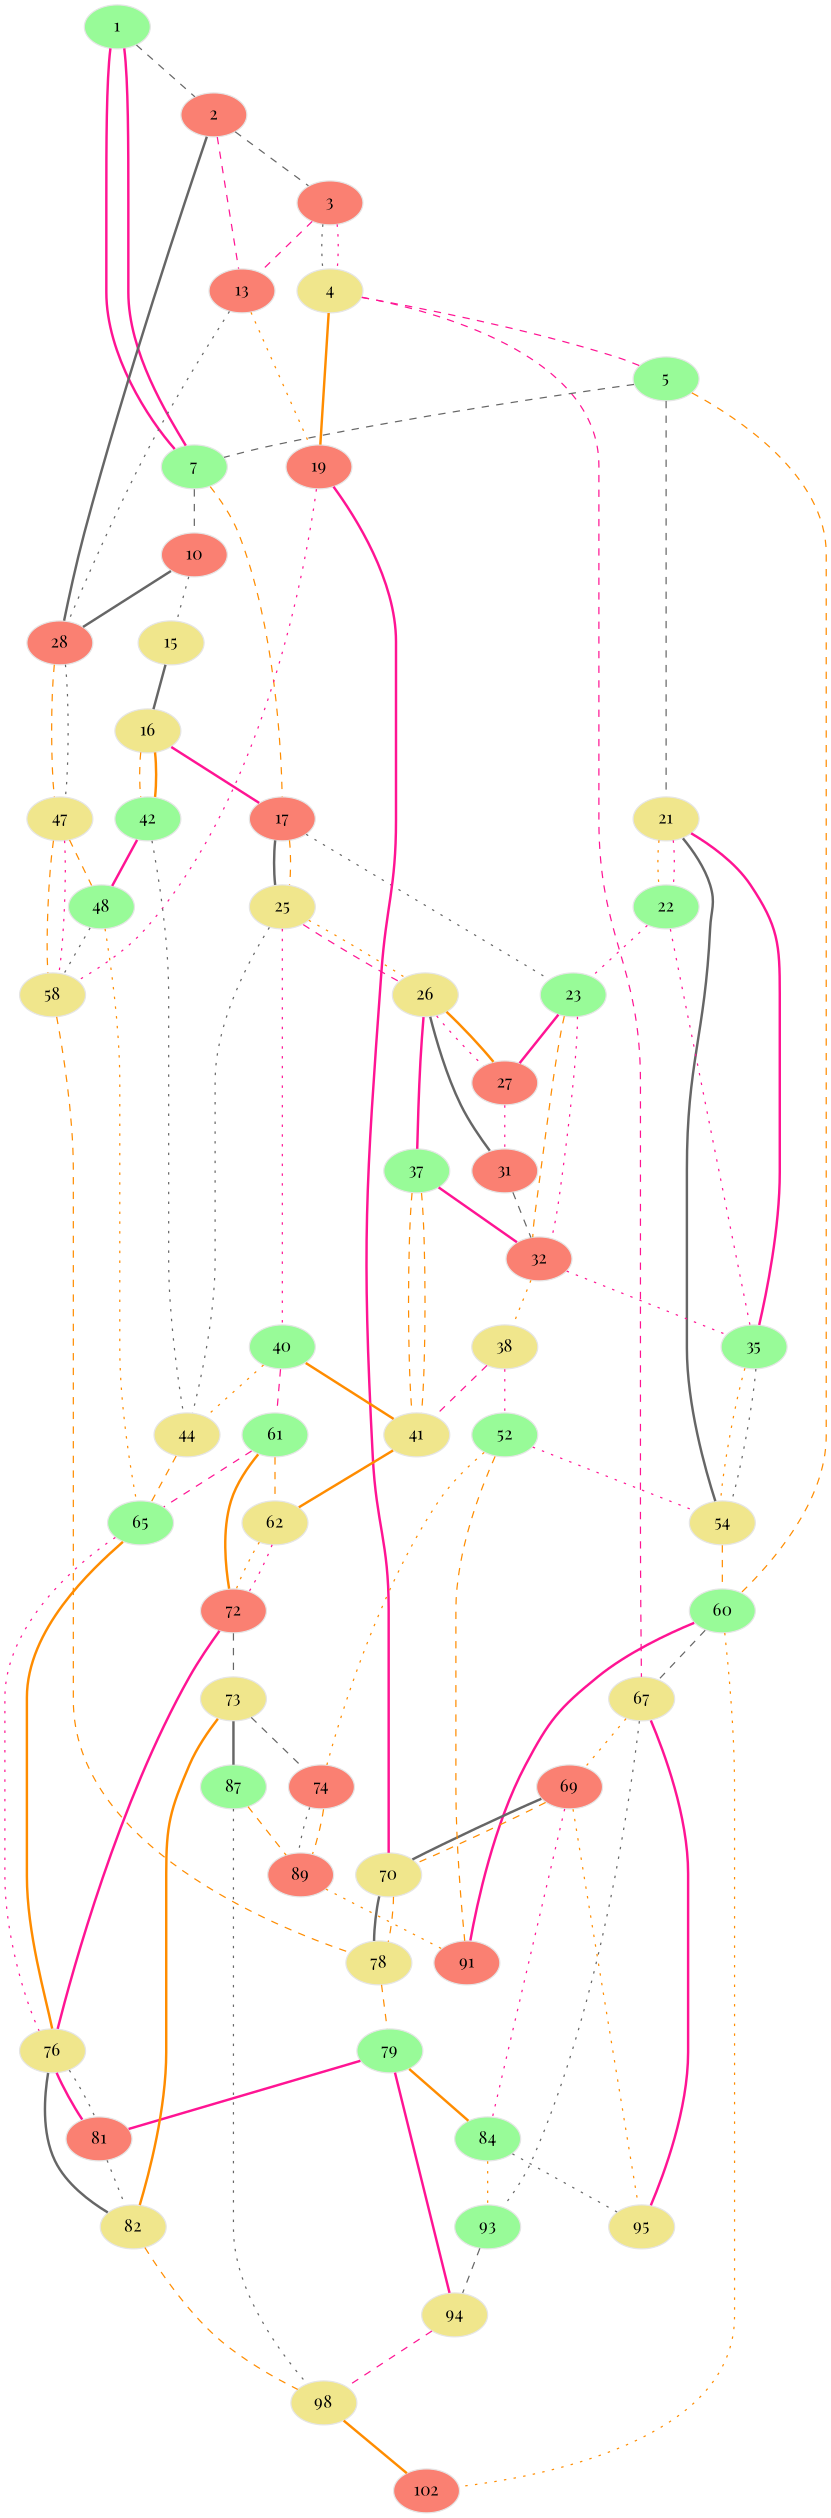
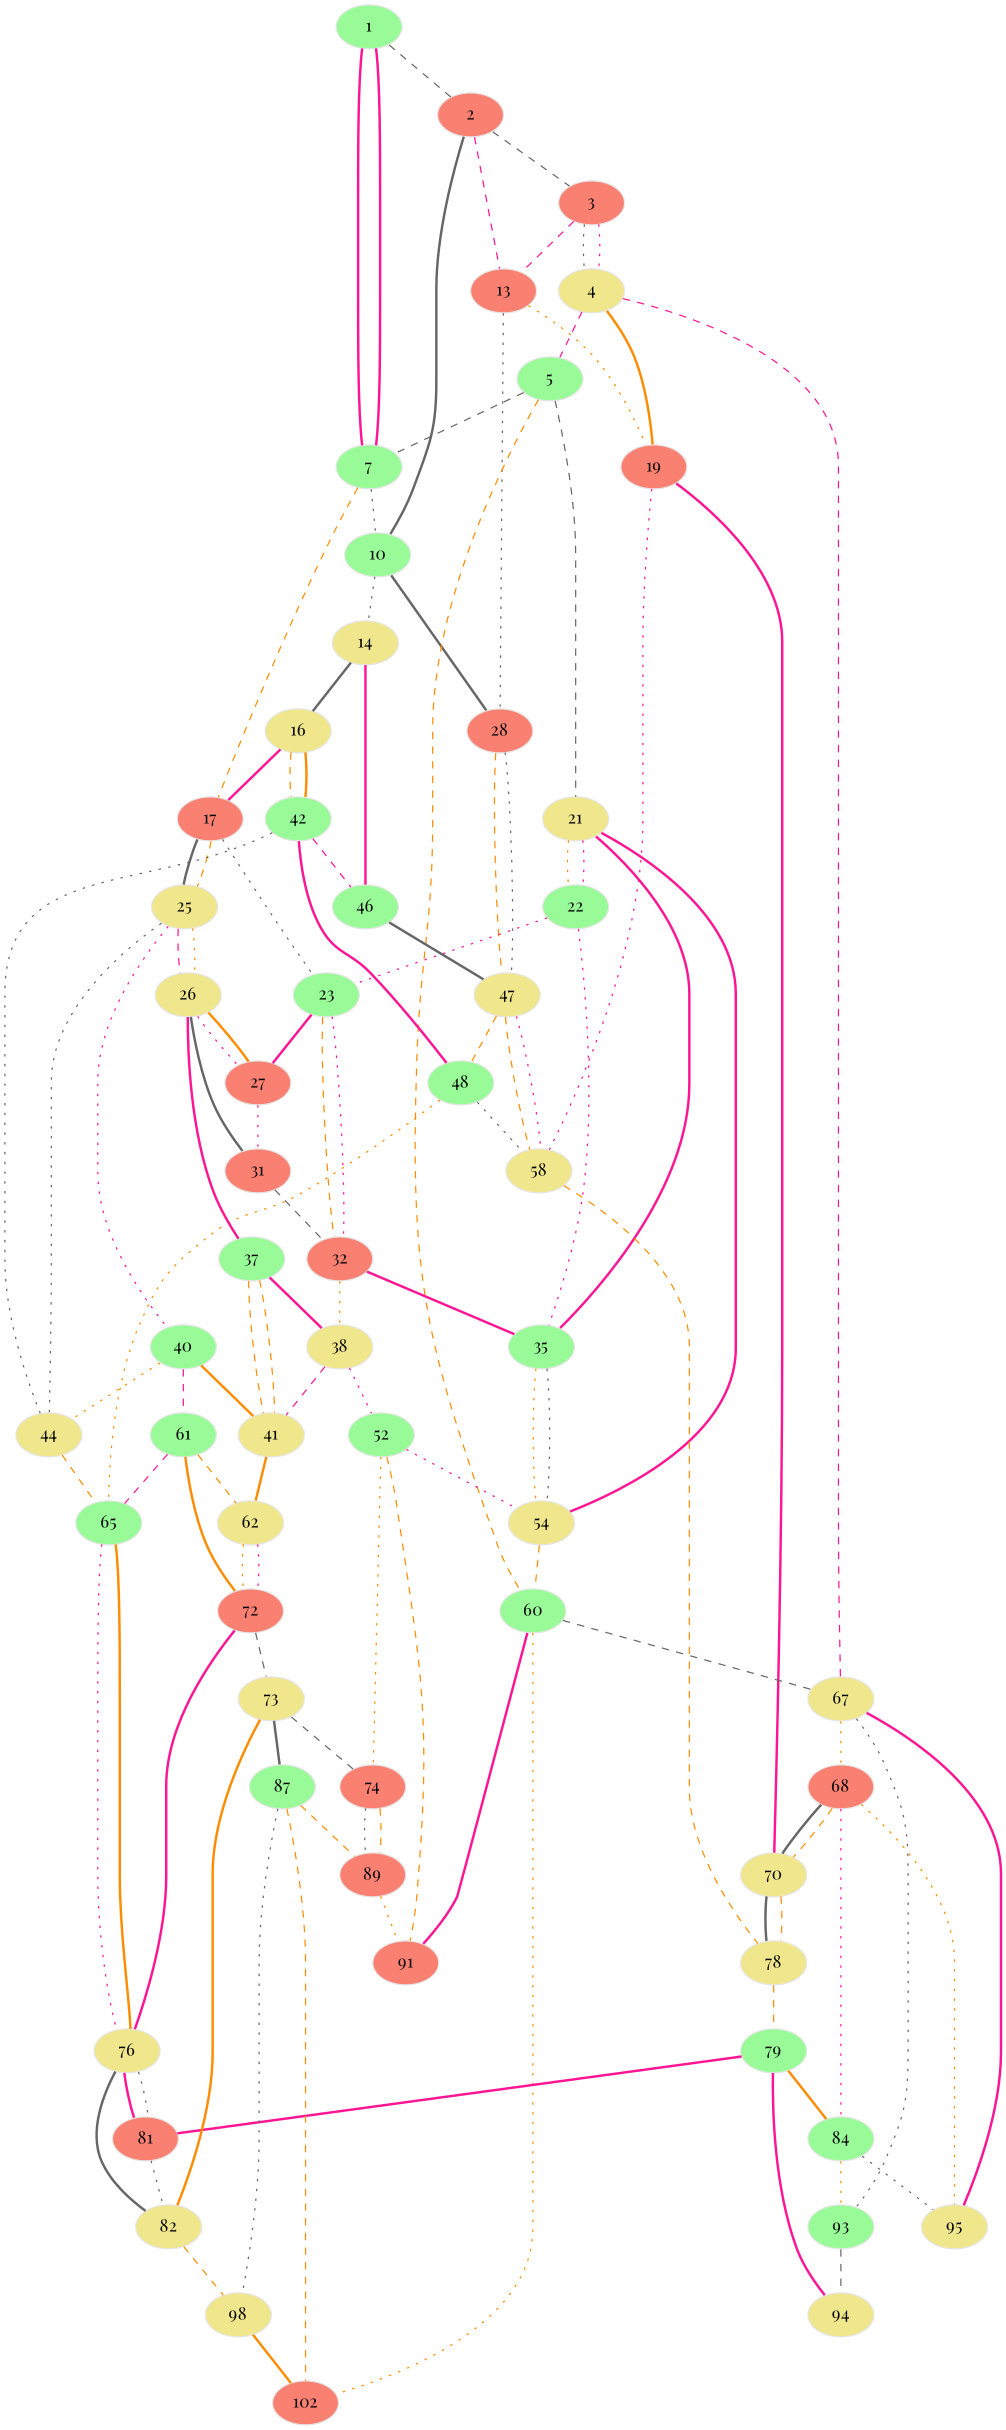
(133, 365) -> (436, 338)
(194, 511) -> (373, 511)
(194, 555) -> (378, 555)
(171, 643) -> (365, 643)
none -> (365, 907)
(687, 1167) -> (736, 1184)
(478, 1215) -> (296, 1303)
(651, 1304) -> (441, 1303)
(570, 1787) -> (841, 1787)
none -> (306, 2094)
(389, 2359) -> none
